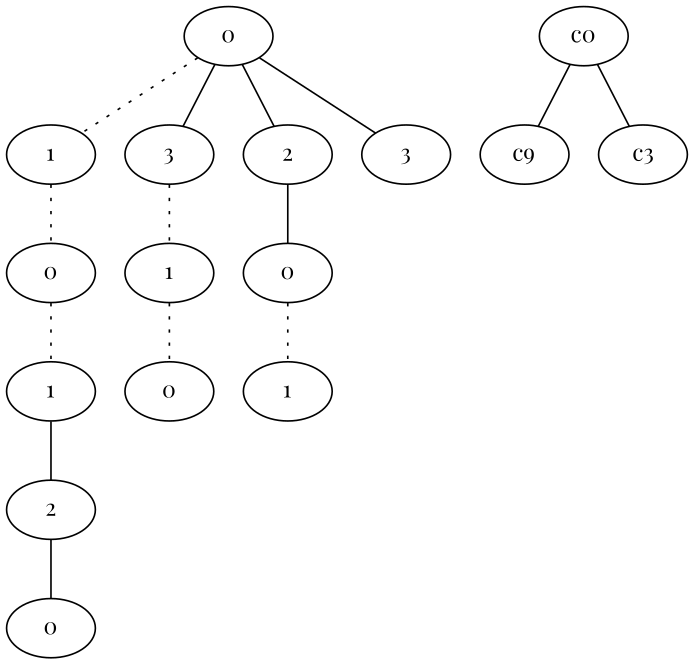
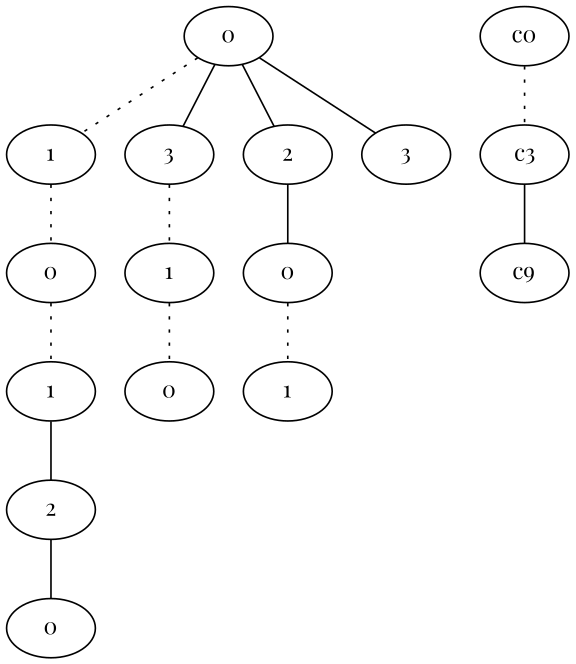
(554, 95) -> (525, 214)
(613, 95) -> (525, 96)
